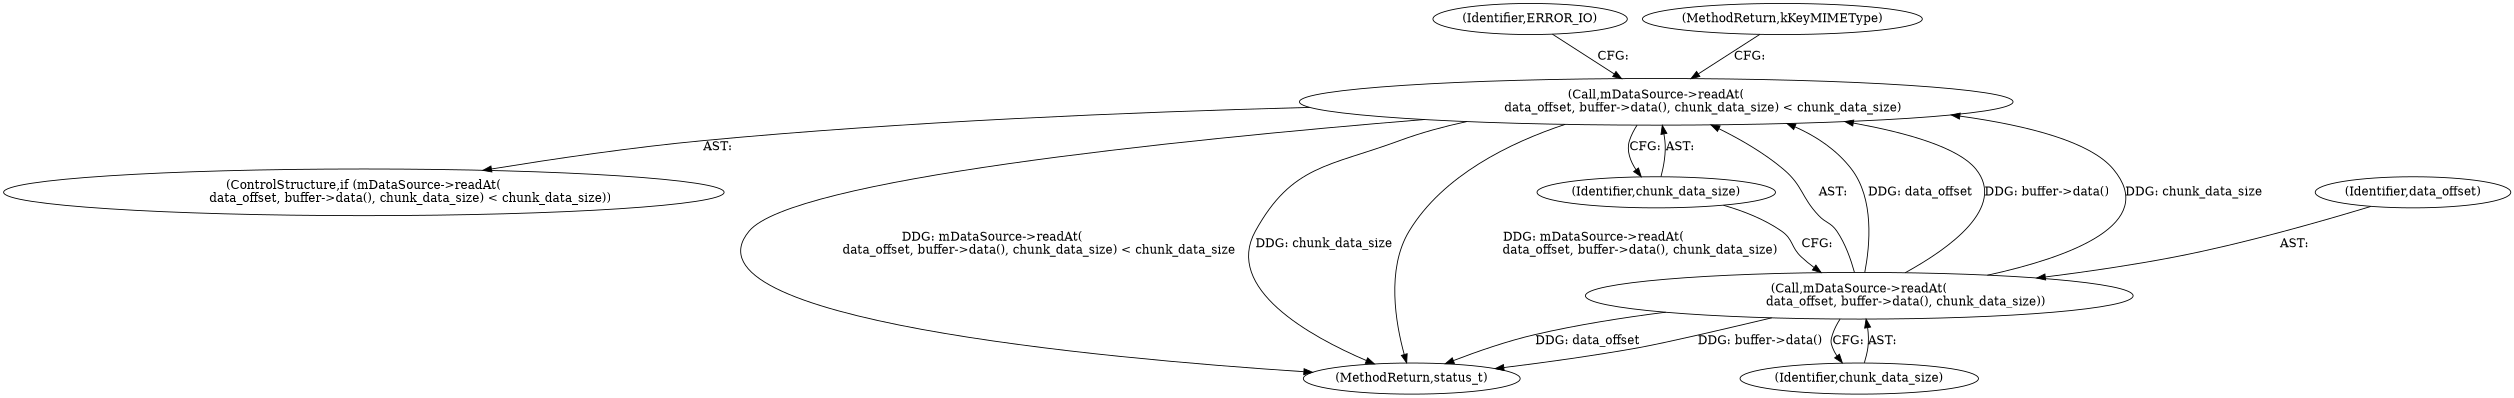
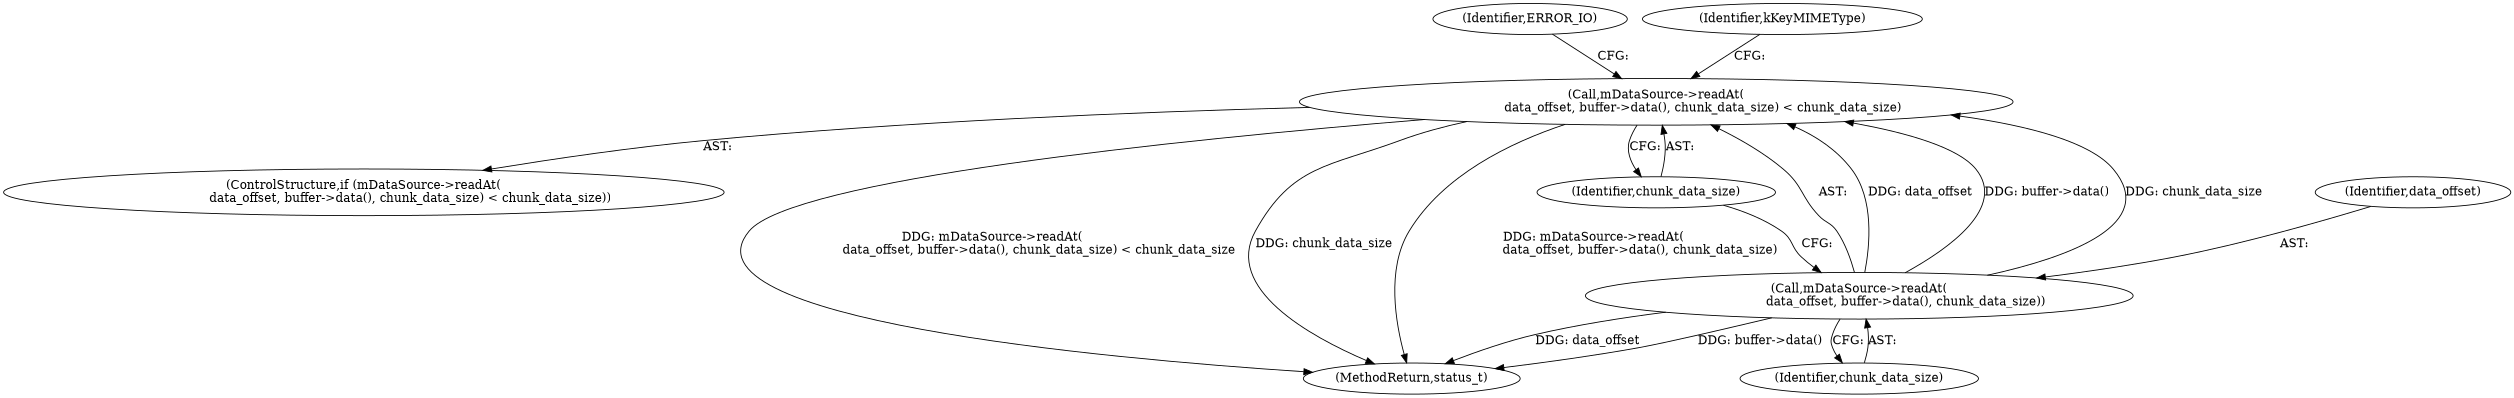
(1782, 19) -> (1782, 19)
